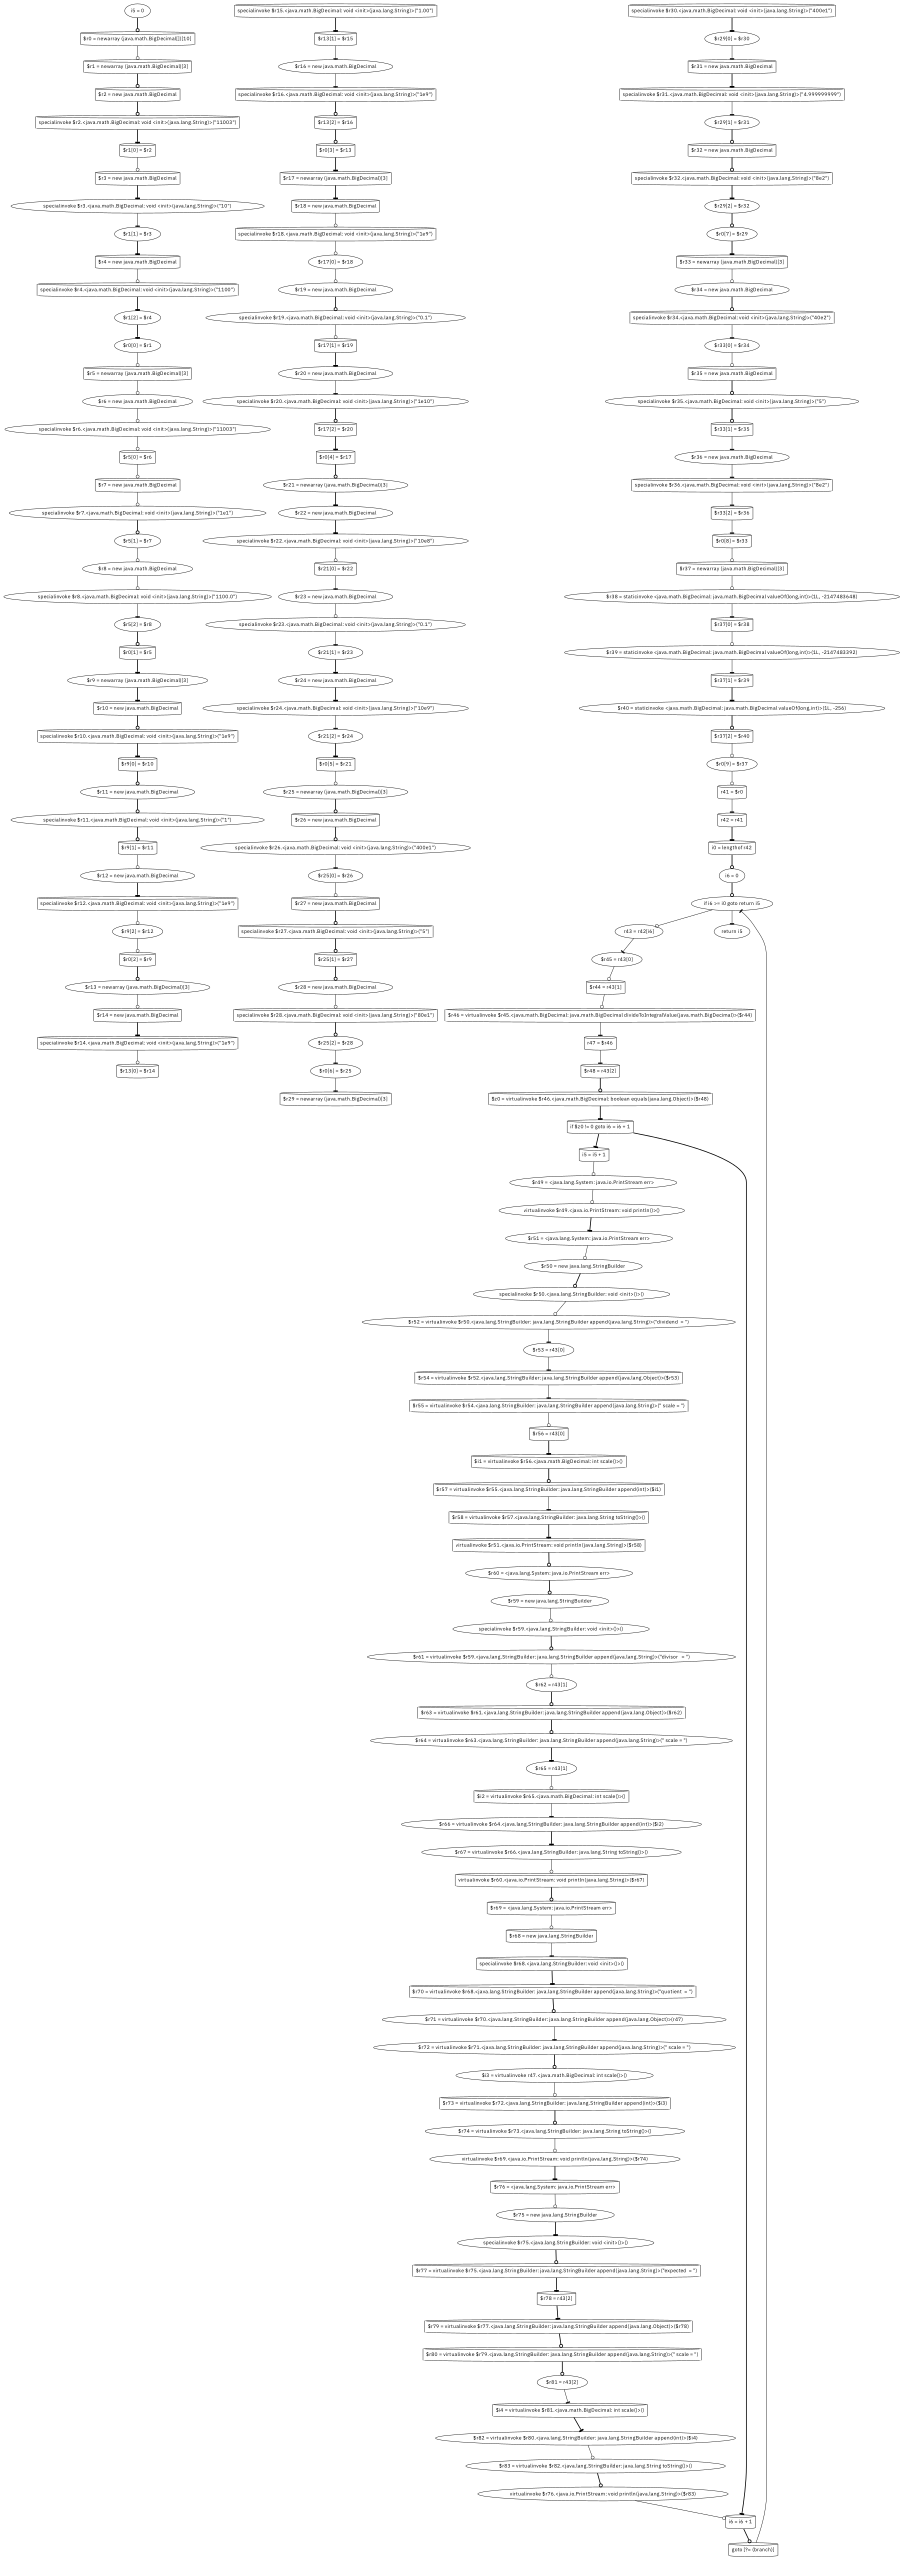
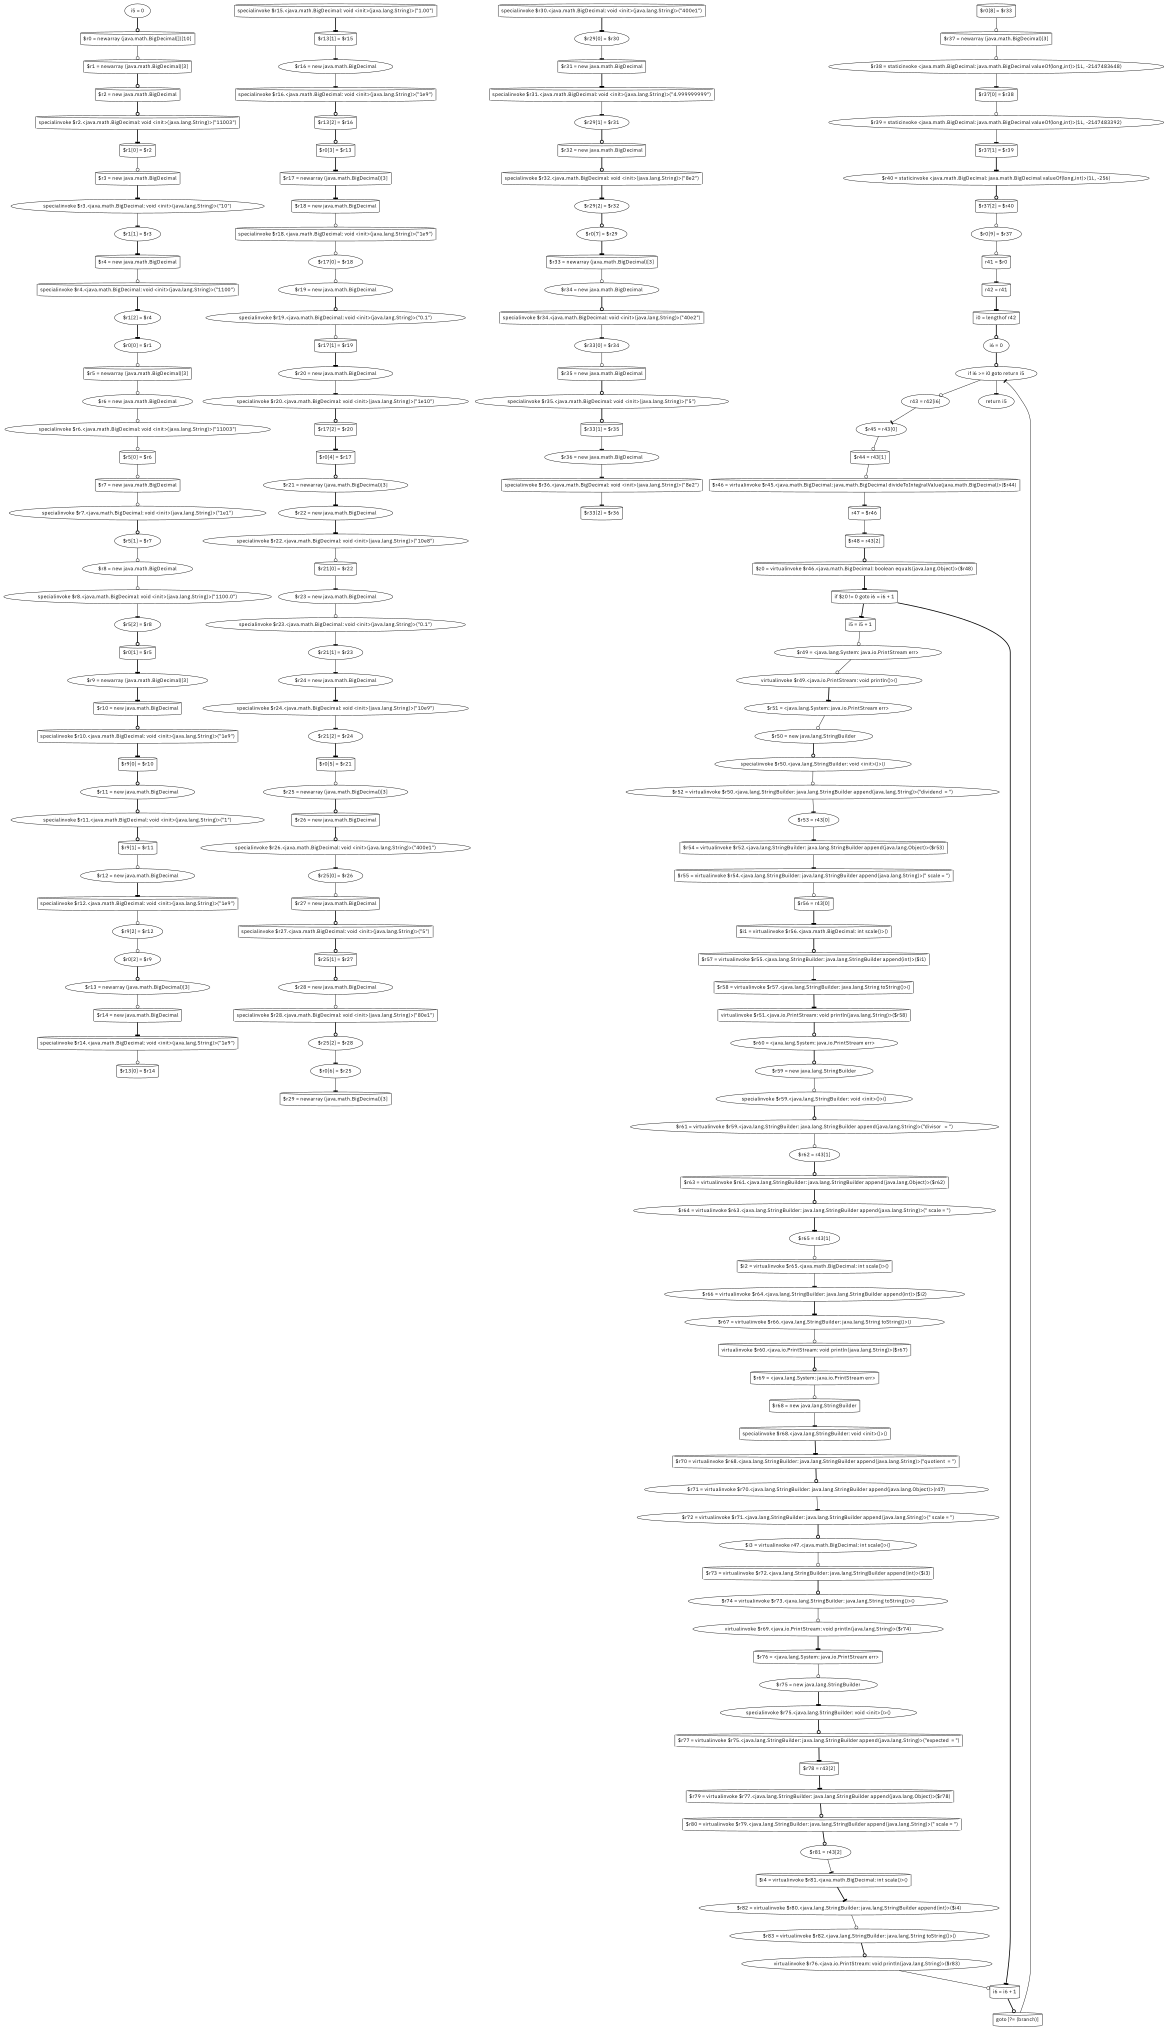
(732, 526) -> none
(336, 666) -> (336, 666)
(138, 959) -> (138, 959)
